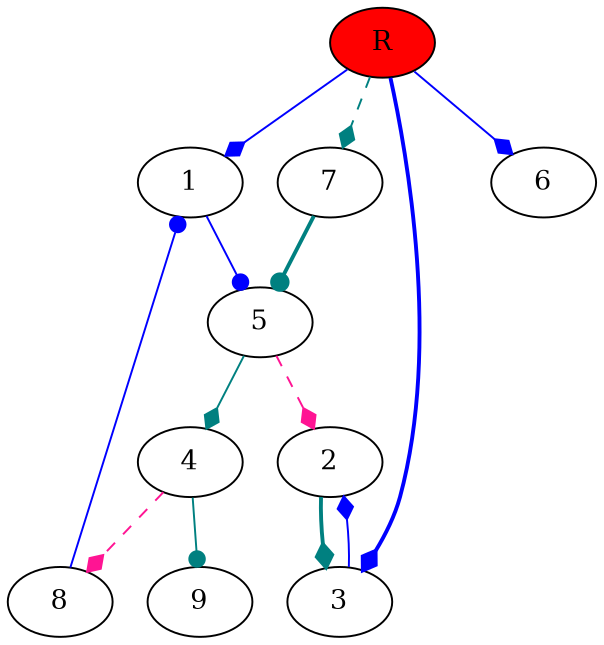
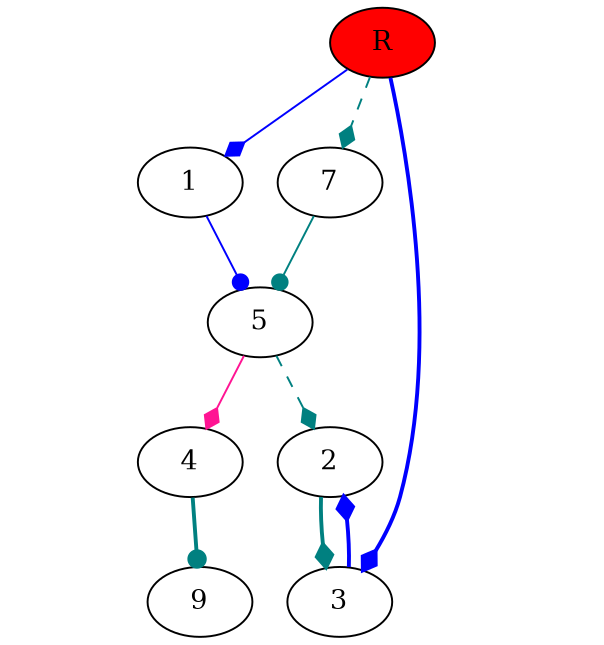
(544, 183) -> none
(299, 245) -> (299, 245)
(231, 382) -> (231, 382)
(290, 382) -> (290, 382)
(195, 524) -> (195, 524)
(349, 543) -> (349, 543)
(60, 602) -> none
